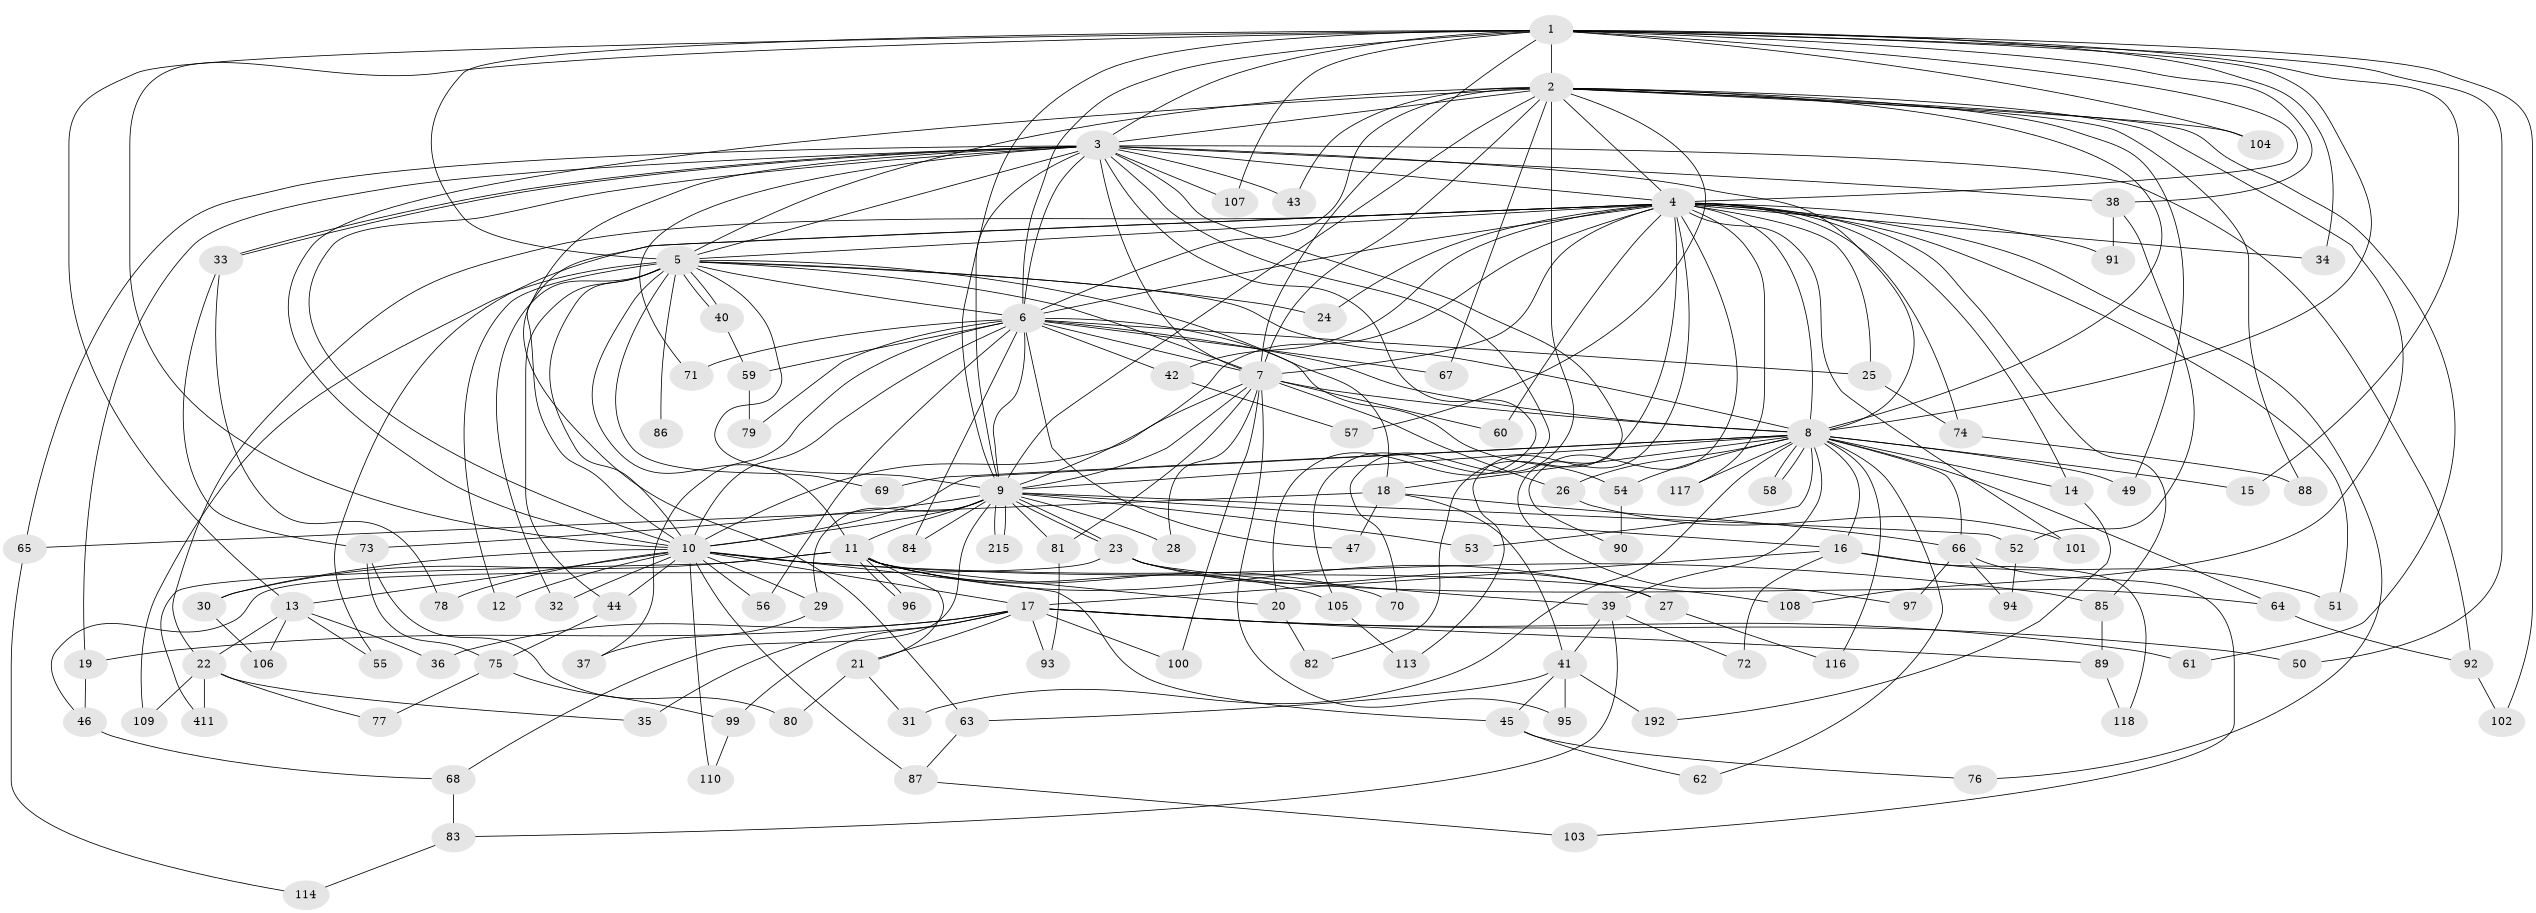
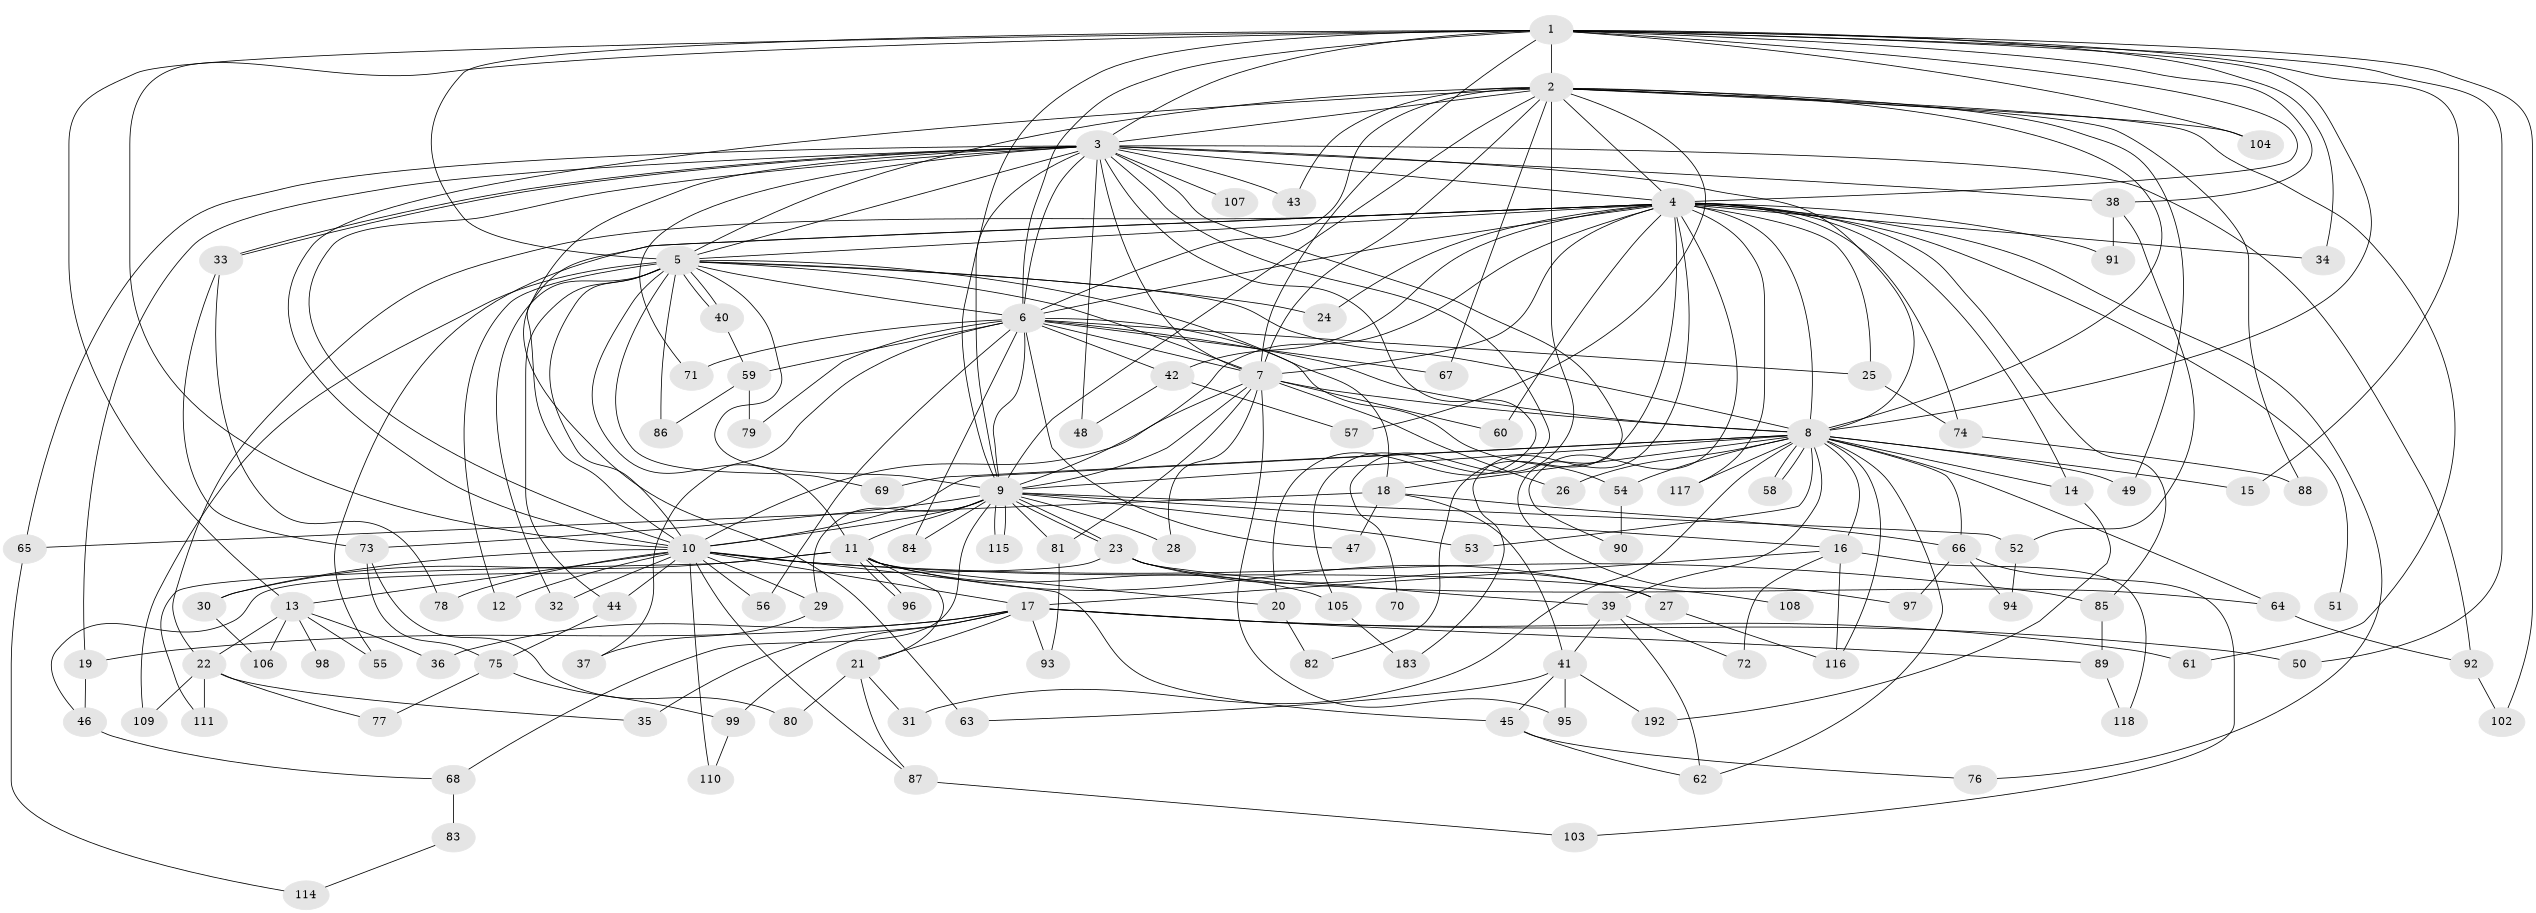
(1352, 58) -> none
(2357, 253) -> none
none -> (705, 405)
(840, 421) -> none
none -> (1081, 434)
(999, 549) -> (999, 549)
(2076, 549) -> none
(2184, 571) -> (1838, 607)
(1125, 578) -> none
none -> (323, 664)
(1179, 664) -> none
(1406, 664) -> (1406, 664)
(204, 722) -> (204, 722)
(942, 751) -> (876, 727)
(1100, 813) -> (1673, 685)
